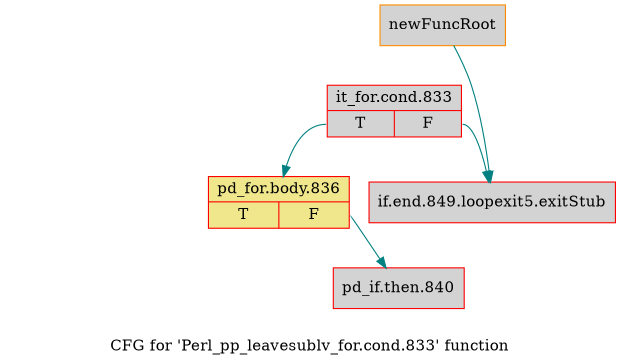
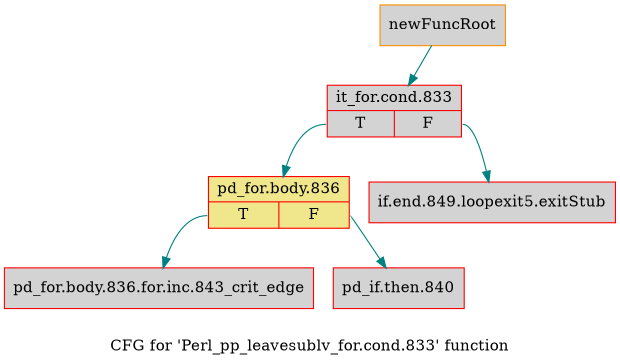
(477, 107) -> (423, 61)
none -> (159, 288)
